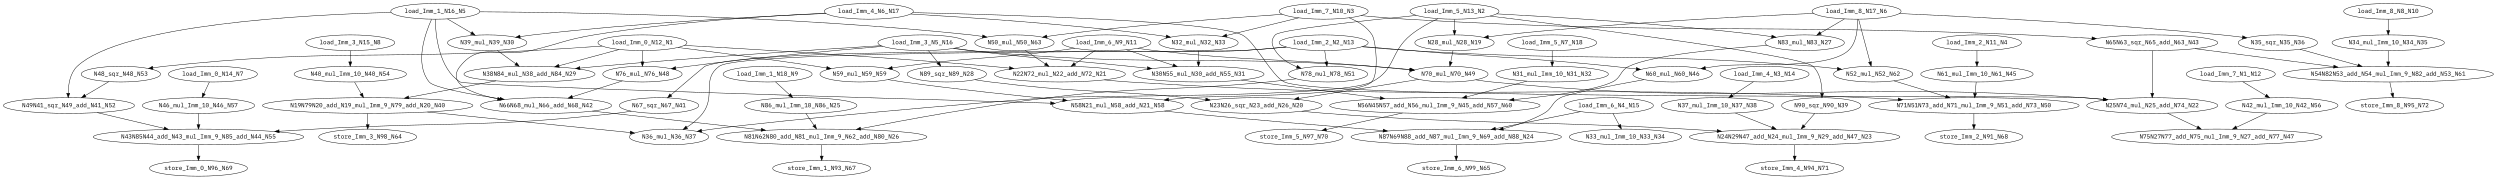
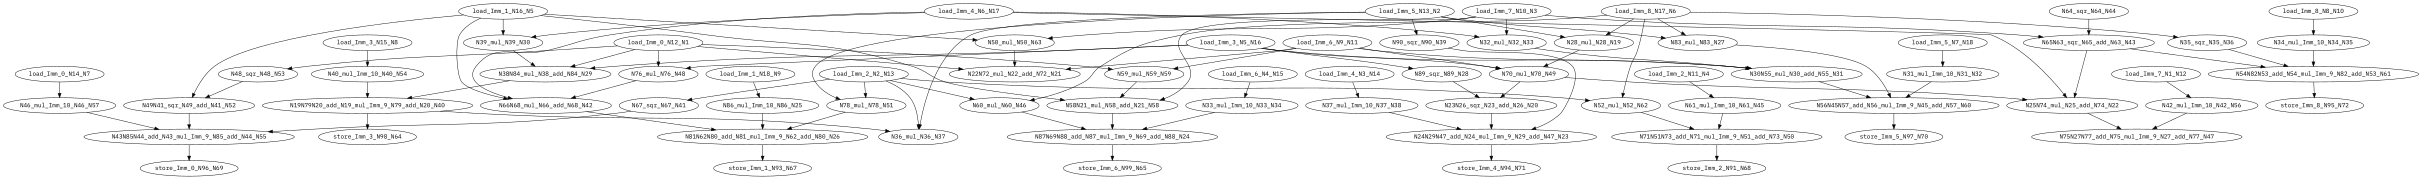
none -> (2089, 11)
(1501, 92) -> none
(1538, 120) -> (1181, 120)
